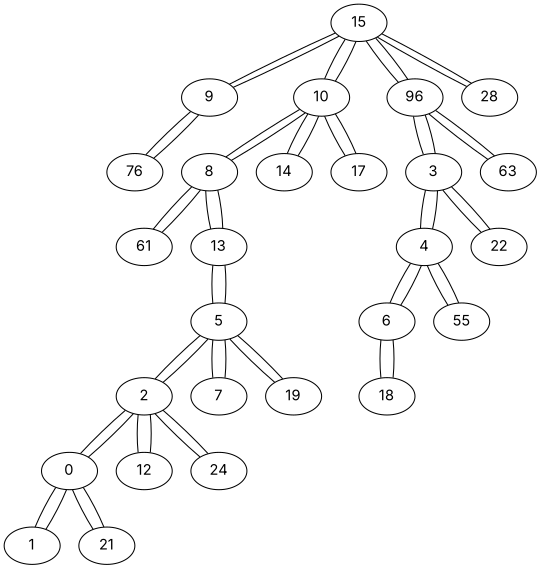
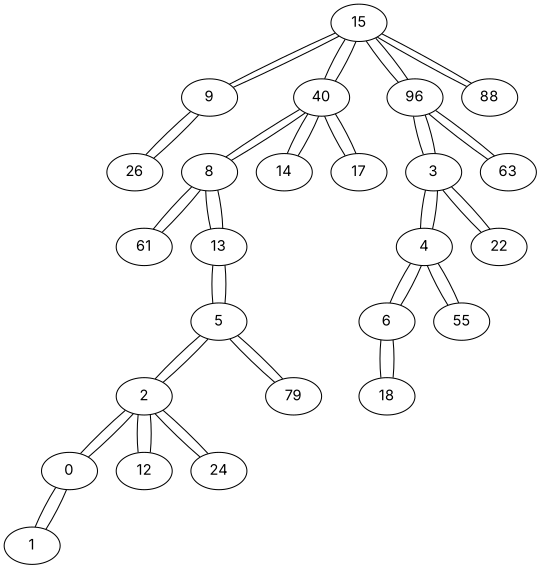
(322, 98) -> (322, 98)
(490, 98) -> (490, 98)
(135, 172) -> (135, 172)
(219, 396) -> none
(294, 396) -> (294, 396)
(107, 546) -> none
